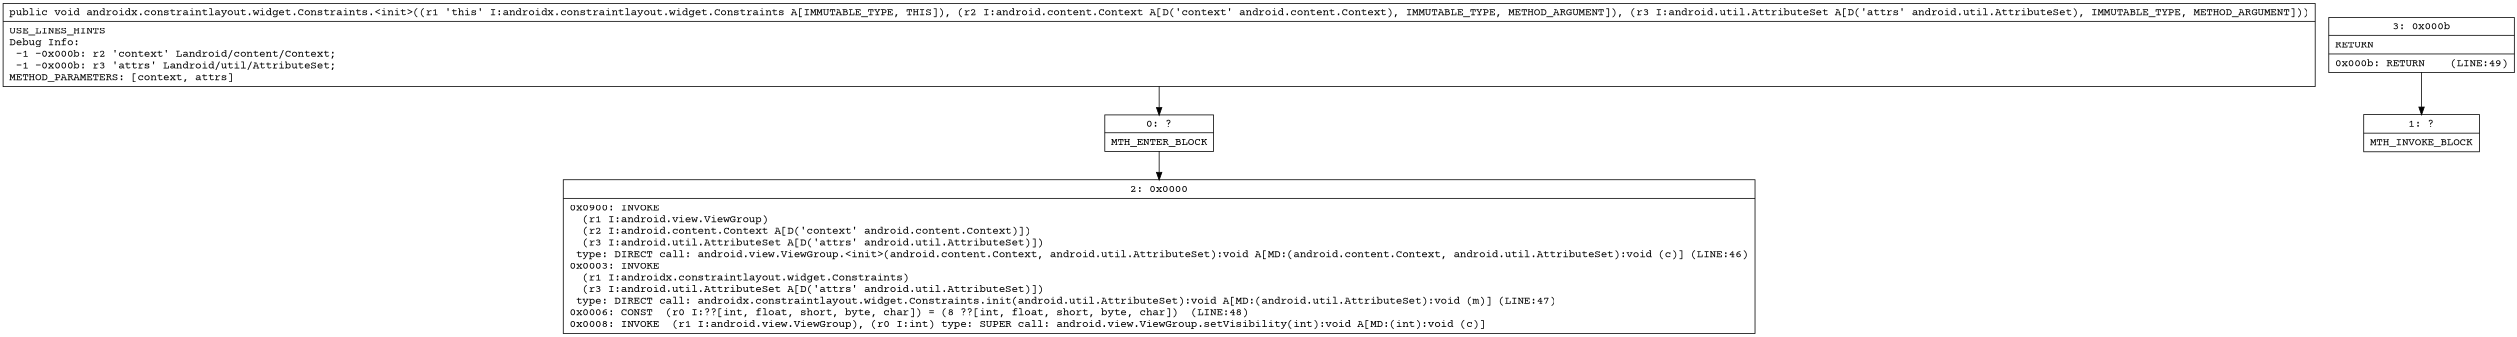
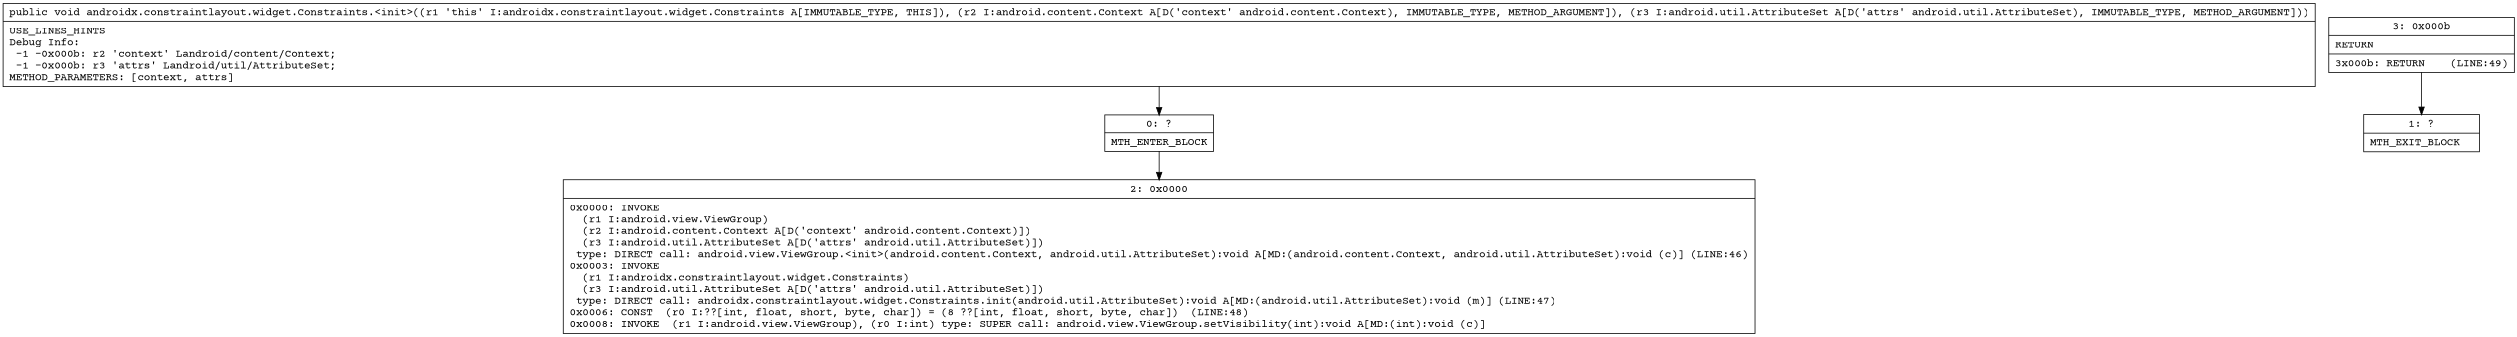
(2422, 63) -> (2422, 63)
(2422, 142) -> (2415, 142)
(621, 207) -> (621, 207)
